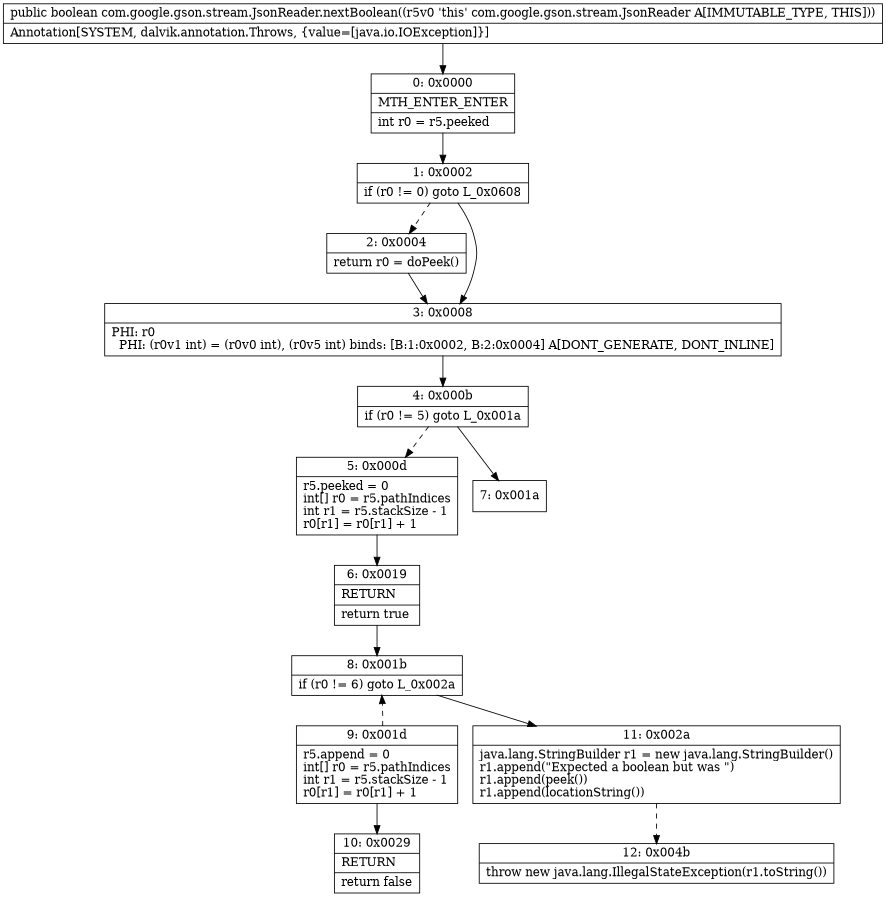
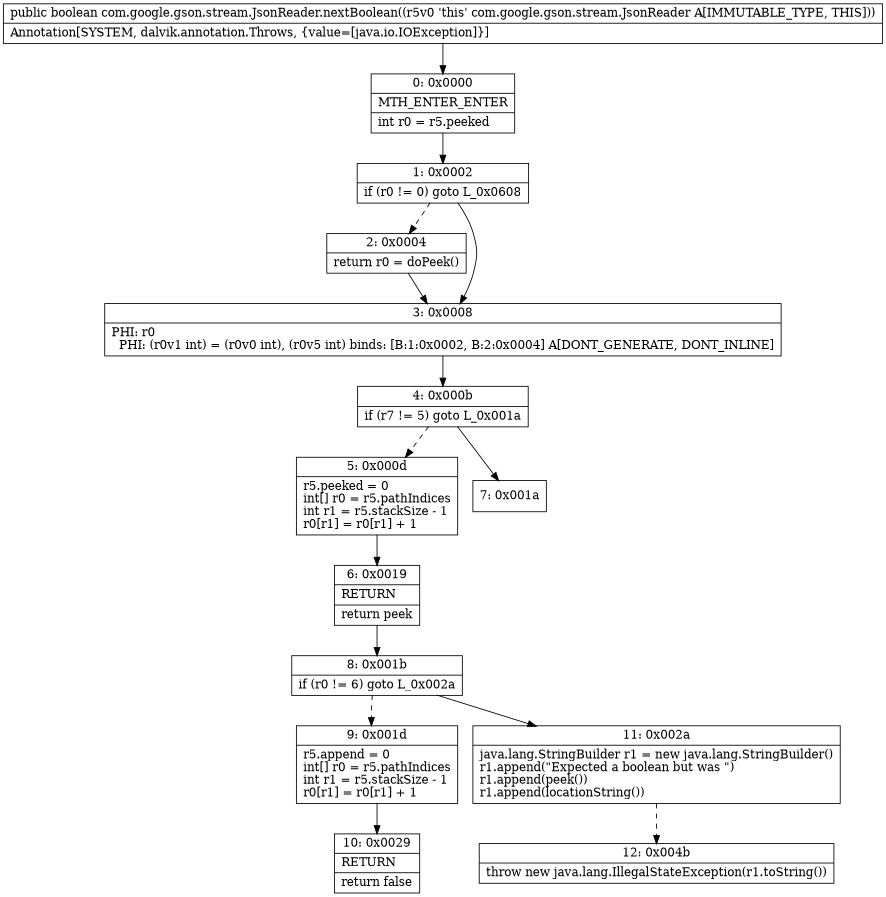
(443, 416) -> (443, 416)
(375, 615) -> (377, 615)
(383, 715) -> (372, 706)
